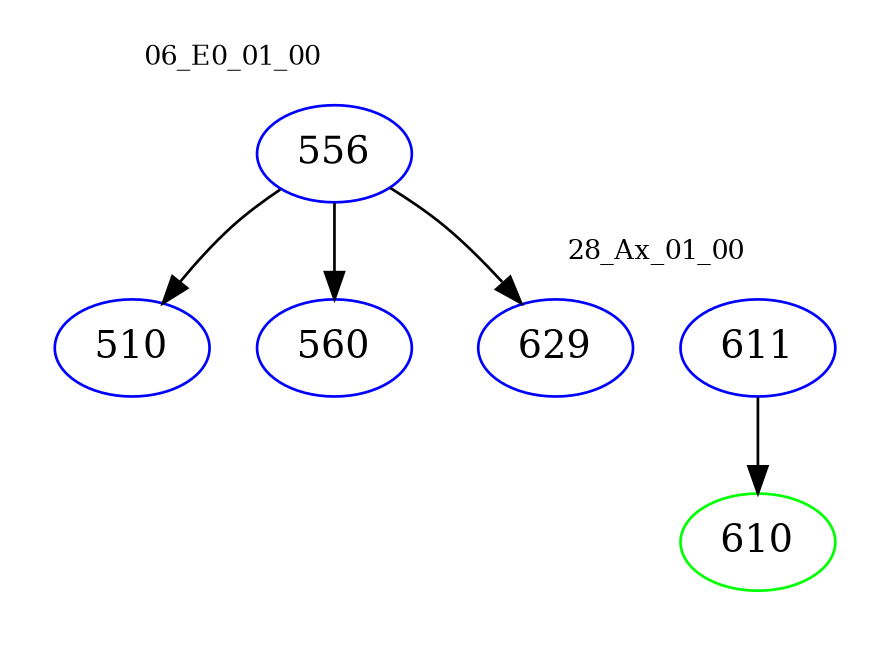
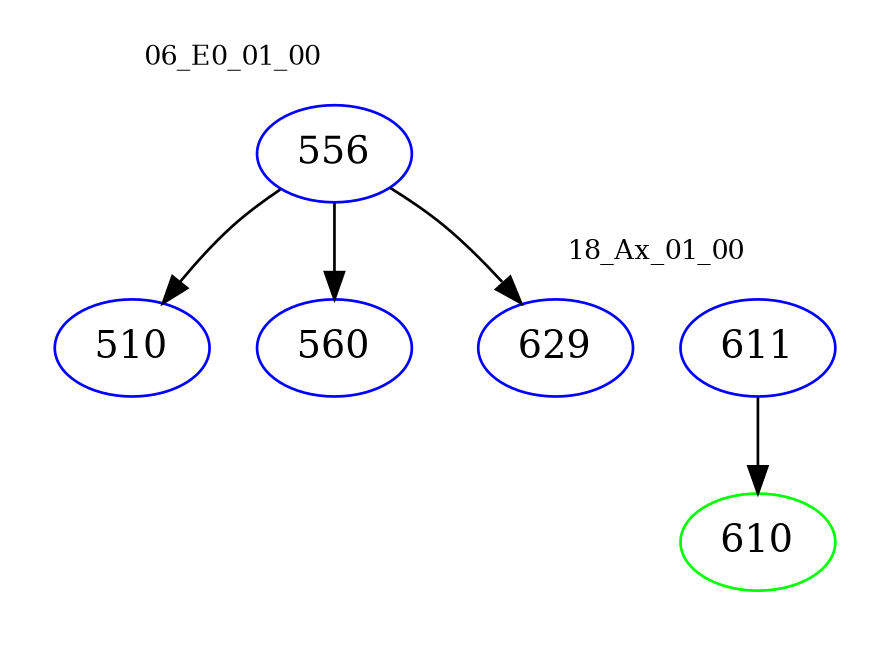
(657, 252) -> (657, 252)
